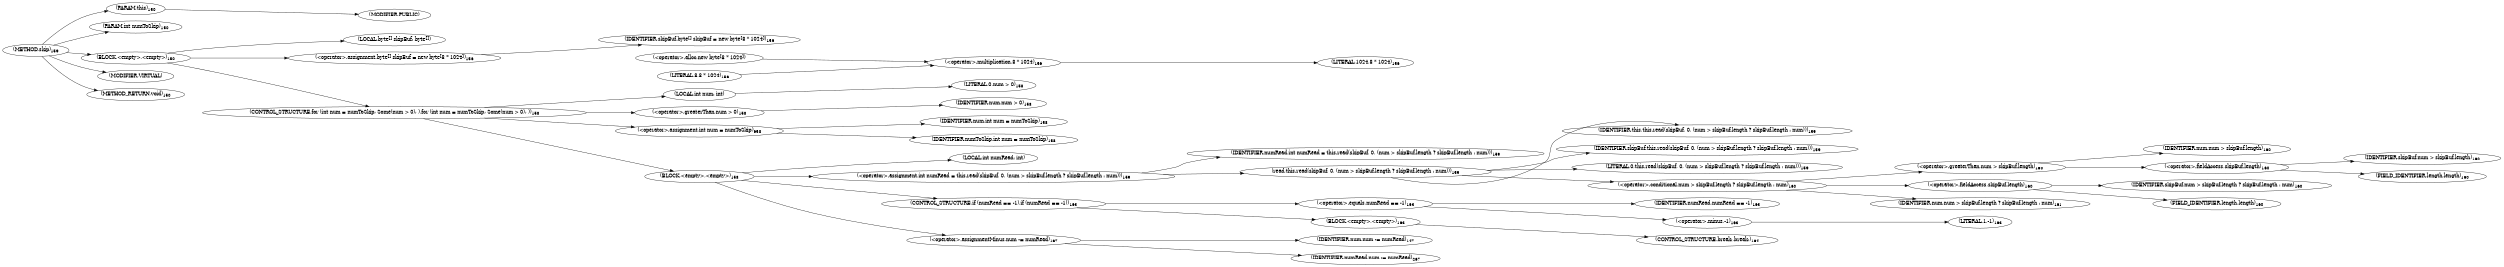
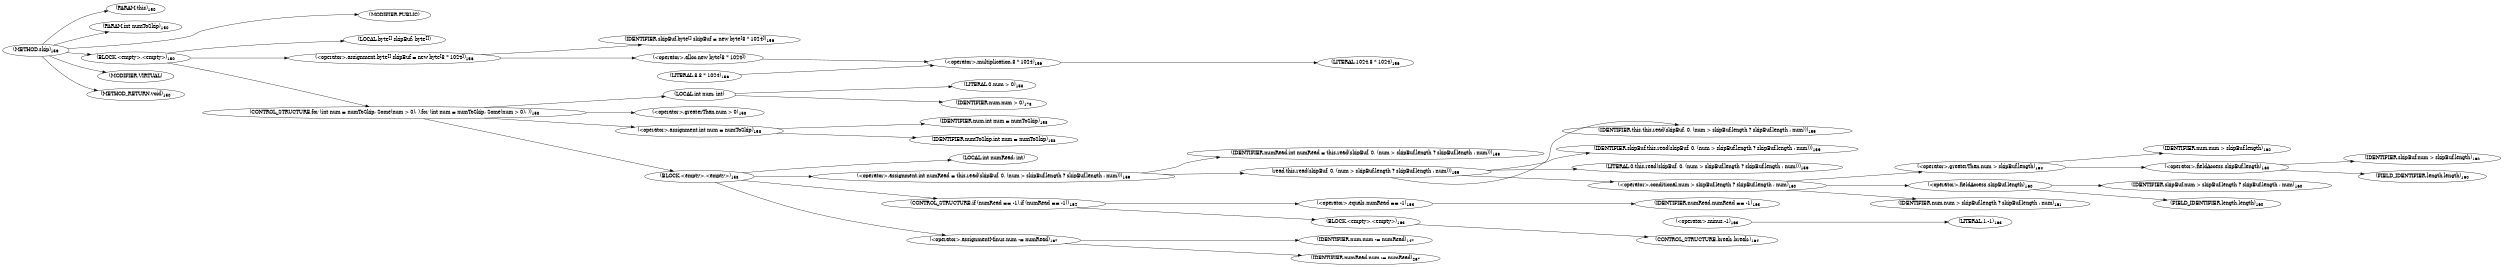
(260, 12) -> (211, 29)
none -> (566, 58)
(1028, 103) -> (1028, 103)
(850, 108) -> (837, 99)
(757, 130) -> (757, 130)
(1073, 203) -> (1073, 203)
(1544, 213) -> none
